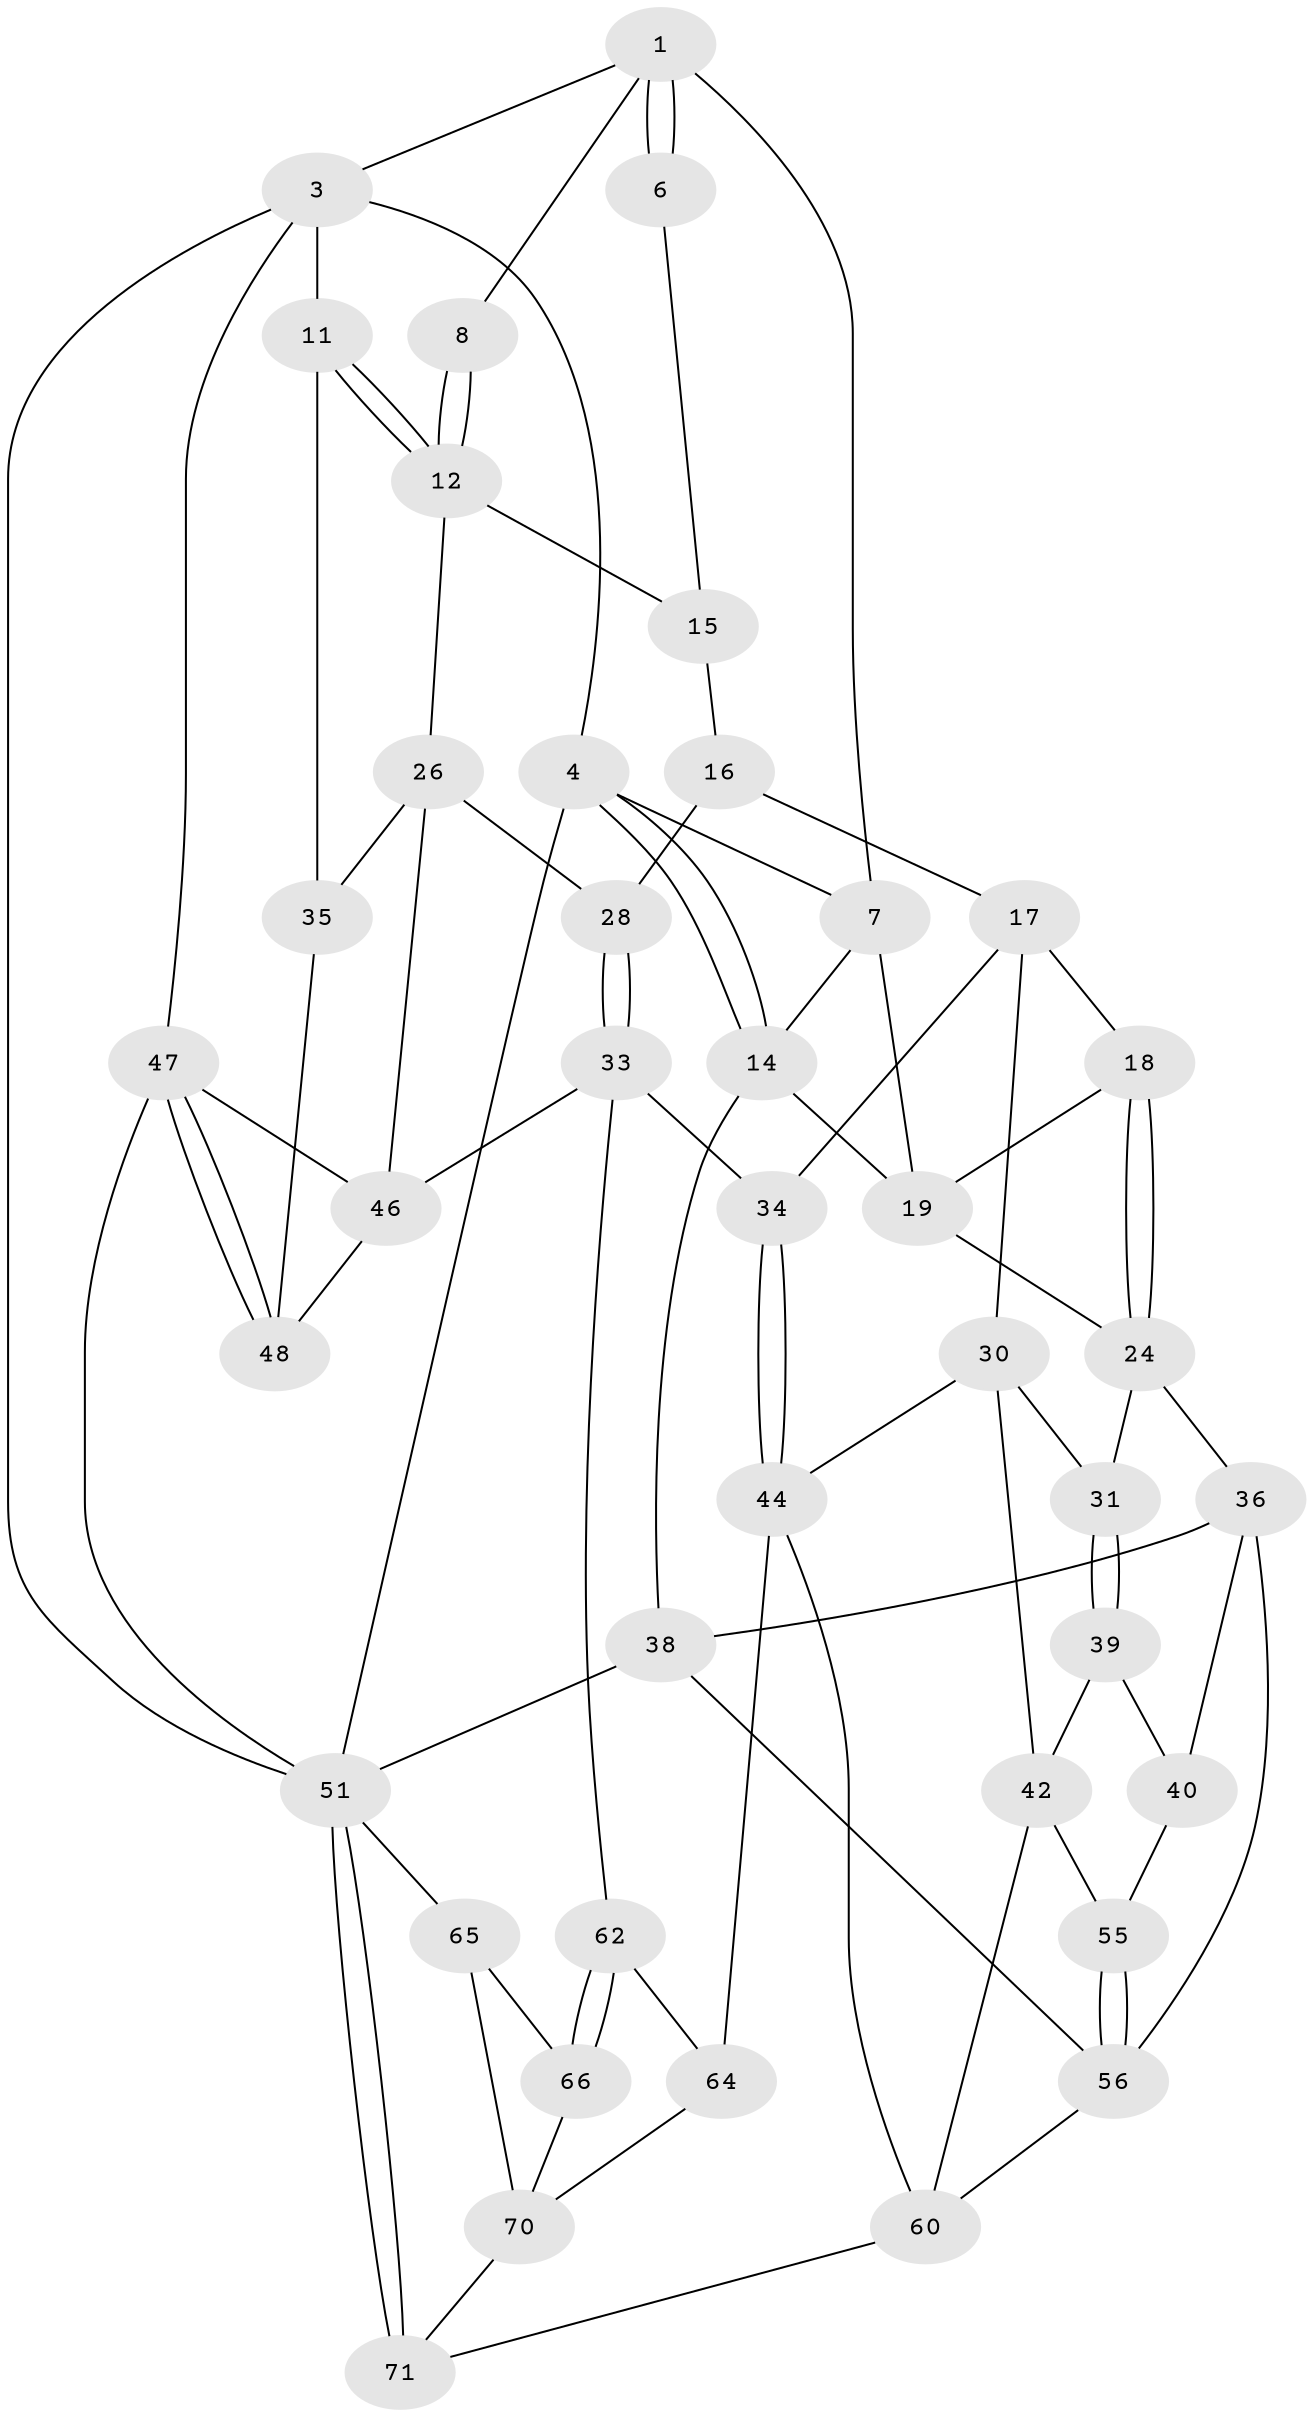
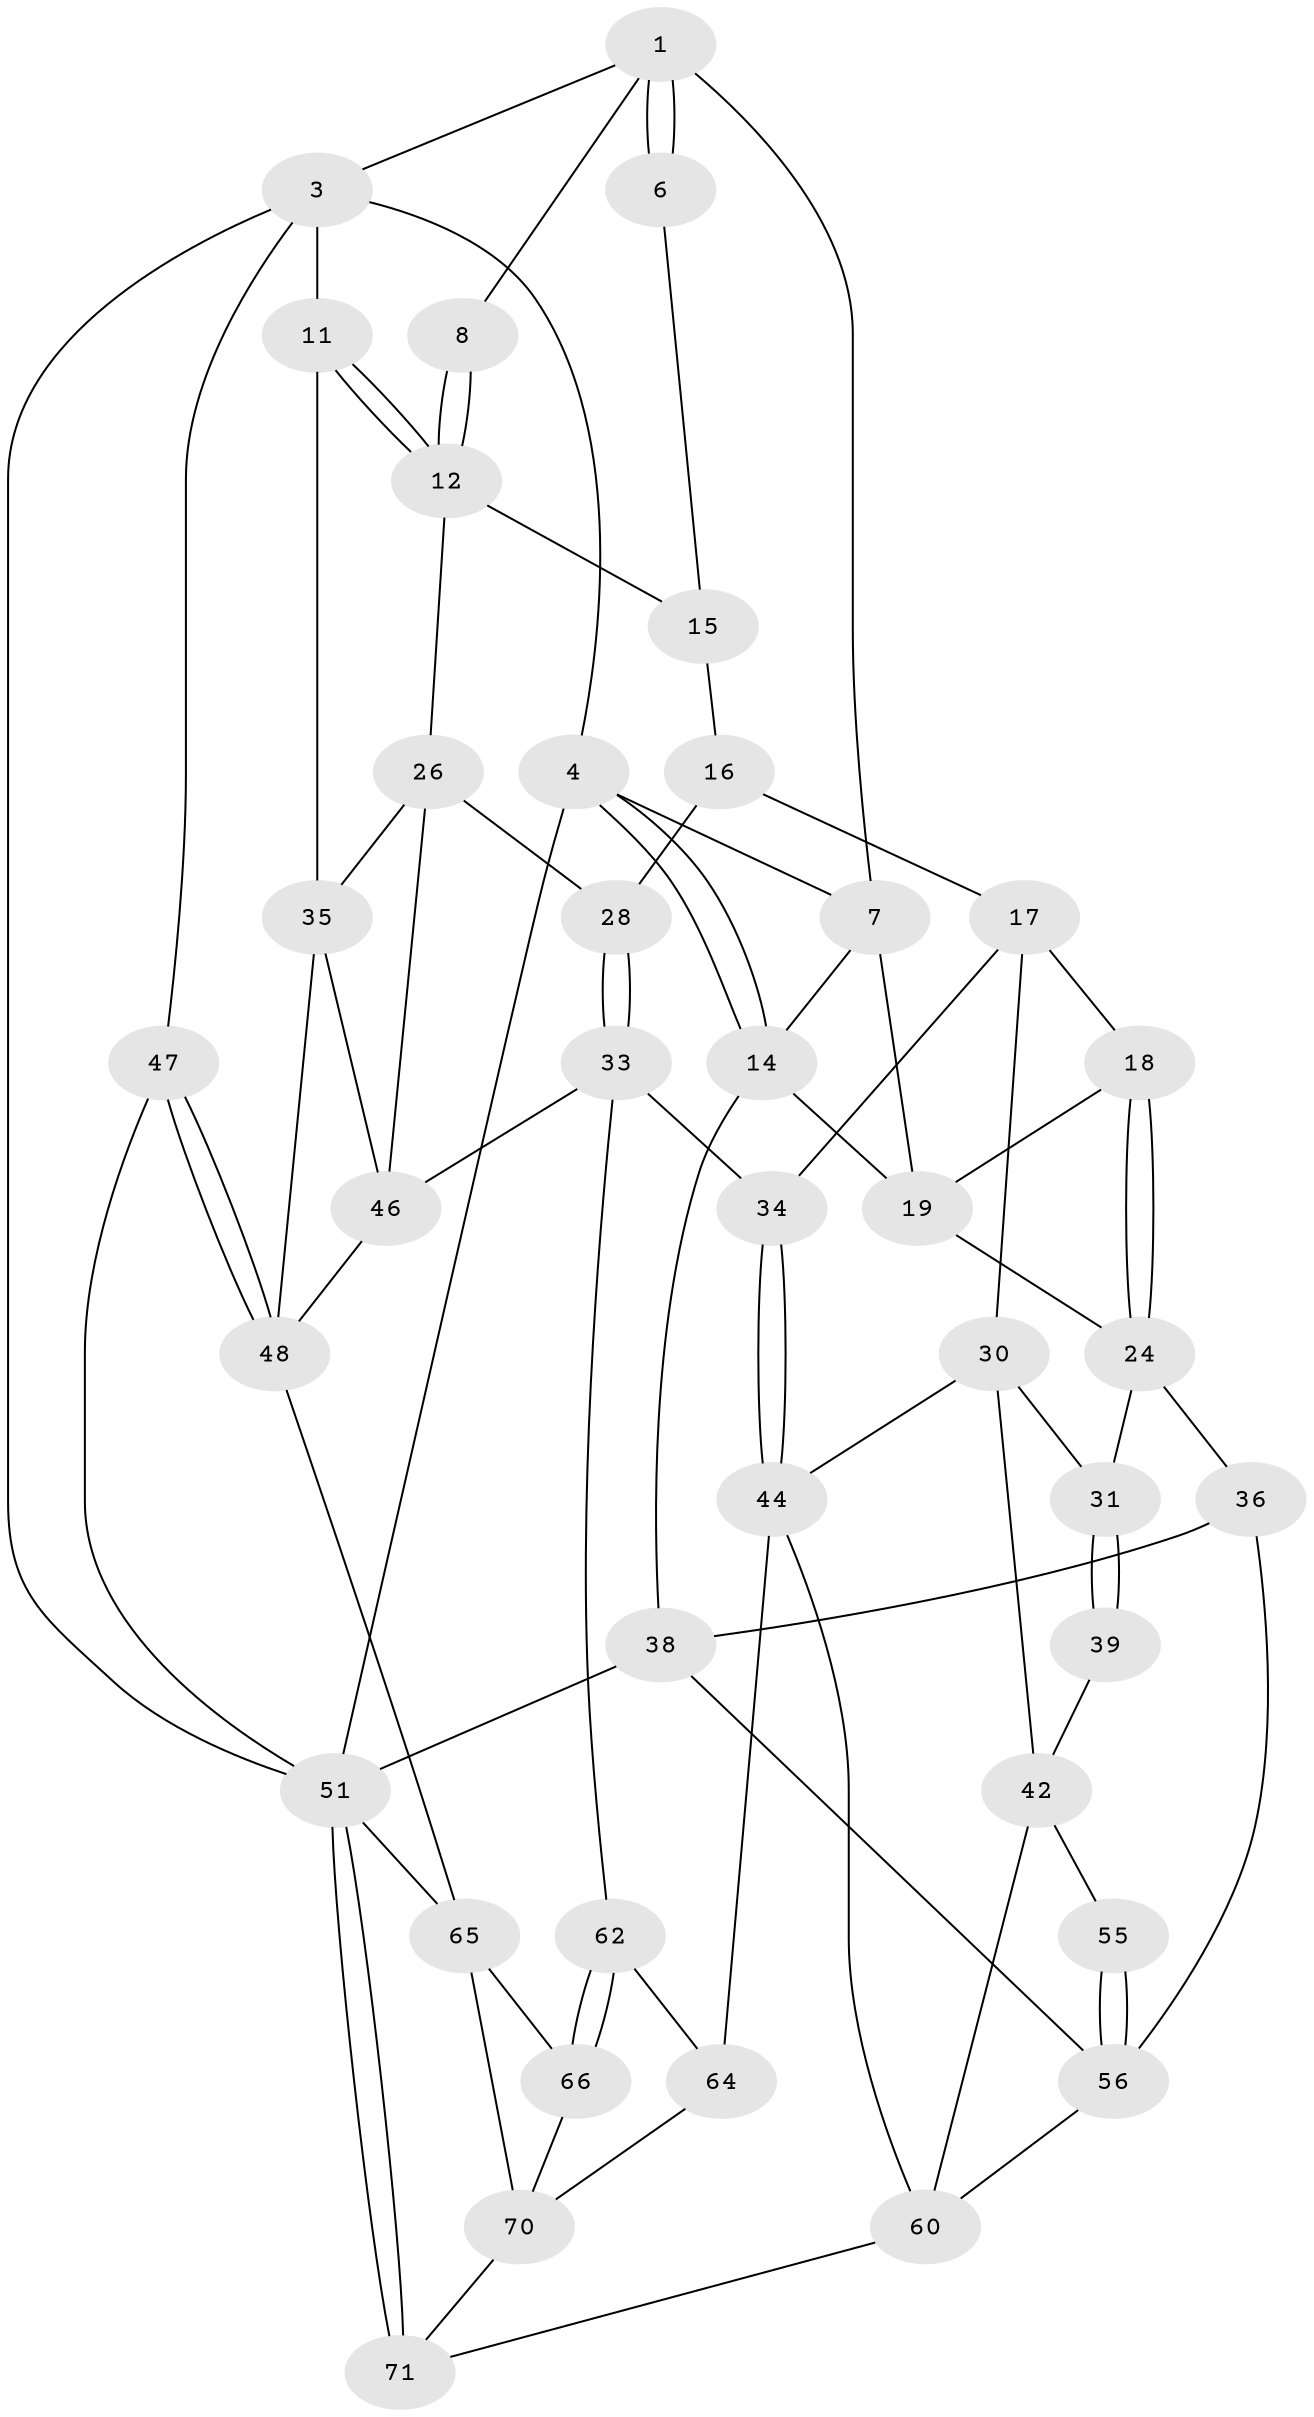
(275, 1136) -> (352, 1063)
none -> (381, 1670)
(1182, 1790) -> none
